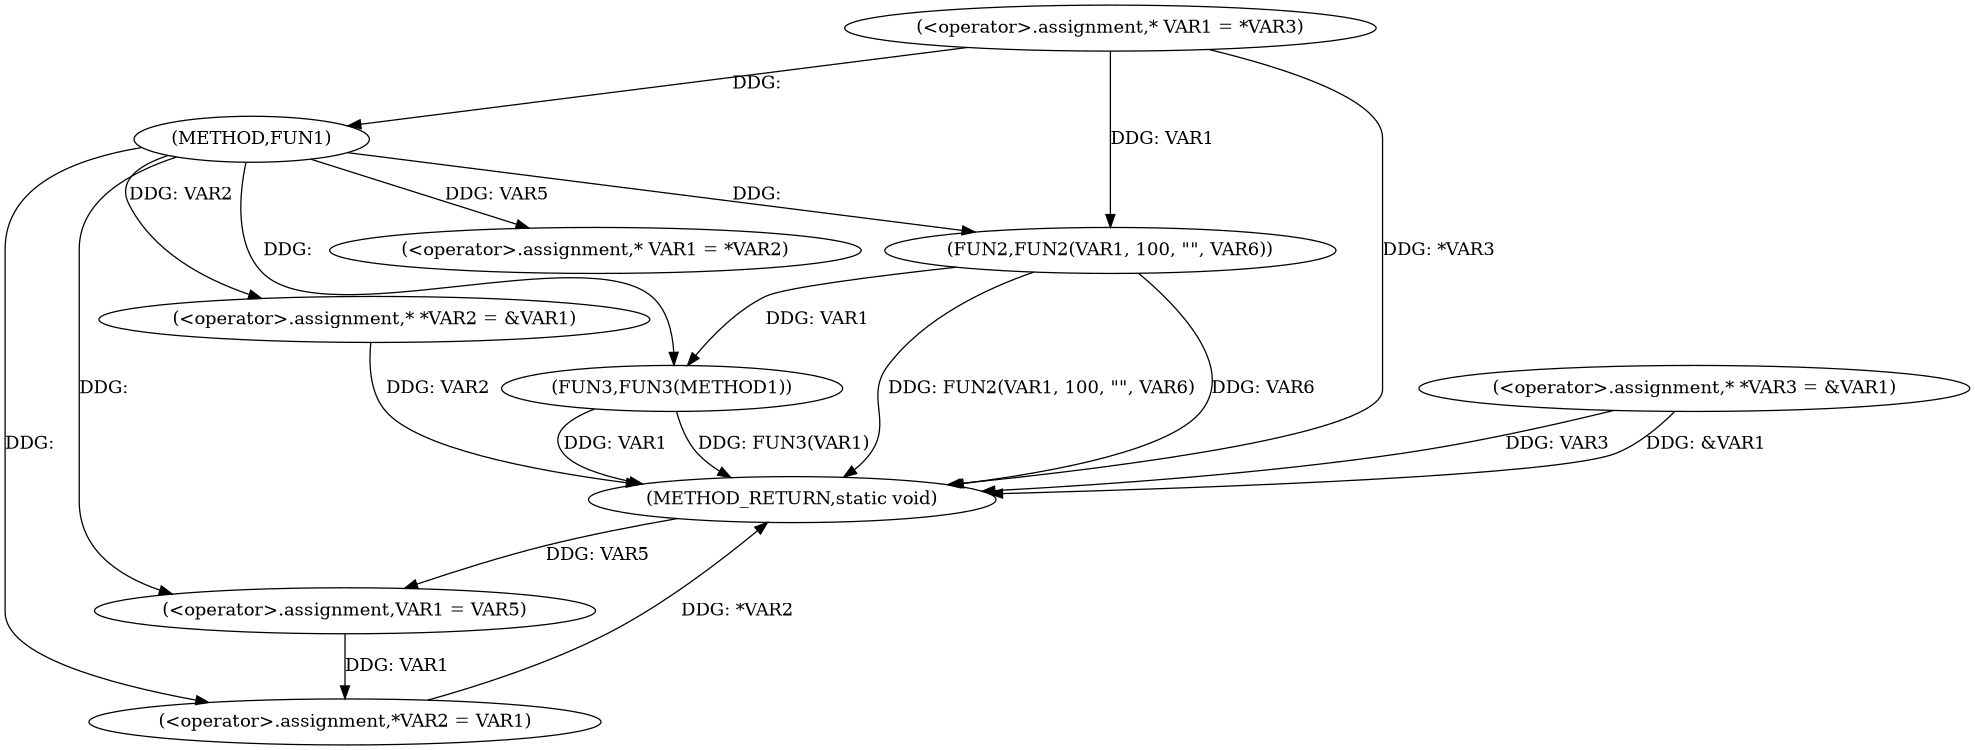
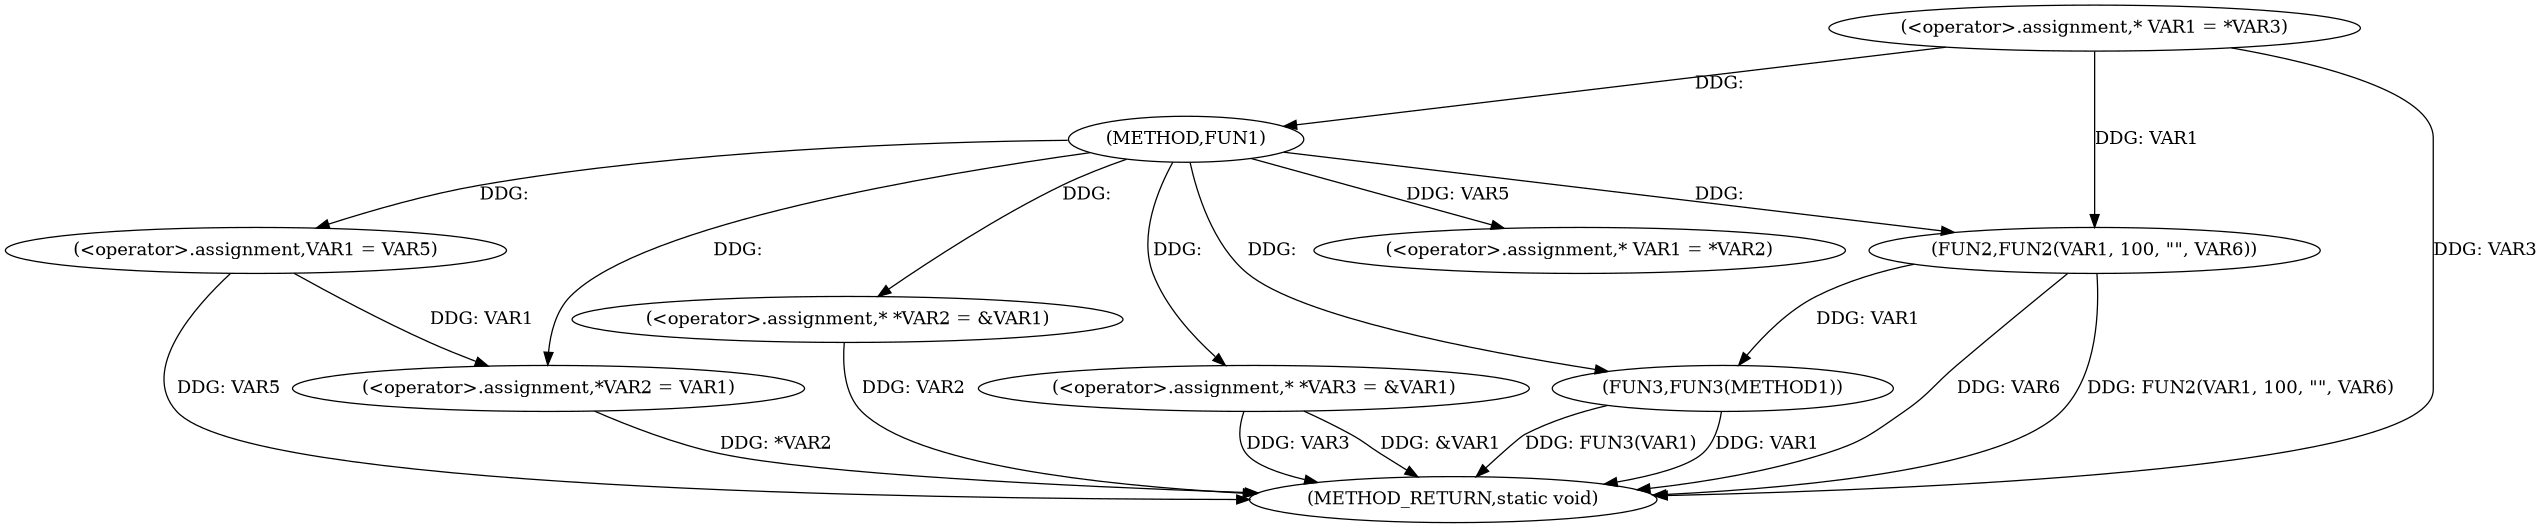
(181, 195) -> (1090, 195)
(1439, 250) -> (2486, 250)
none -> (1151, 268)
(545, 546) -> (620, 485)
